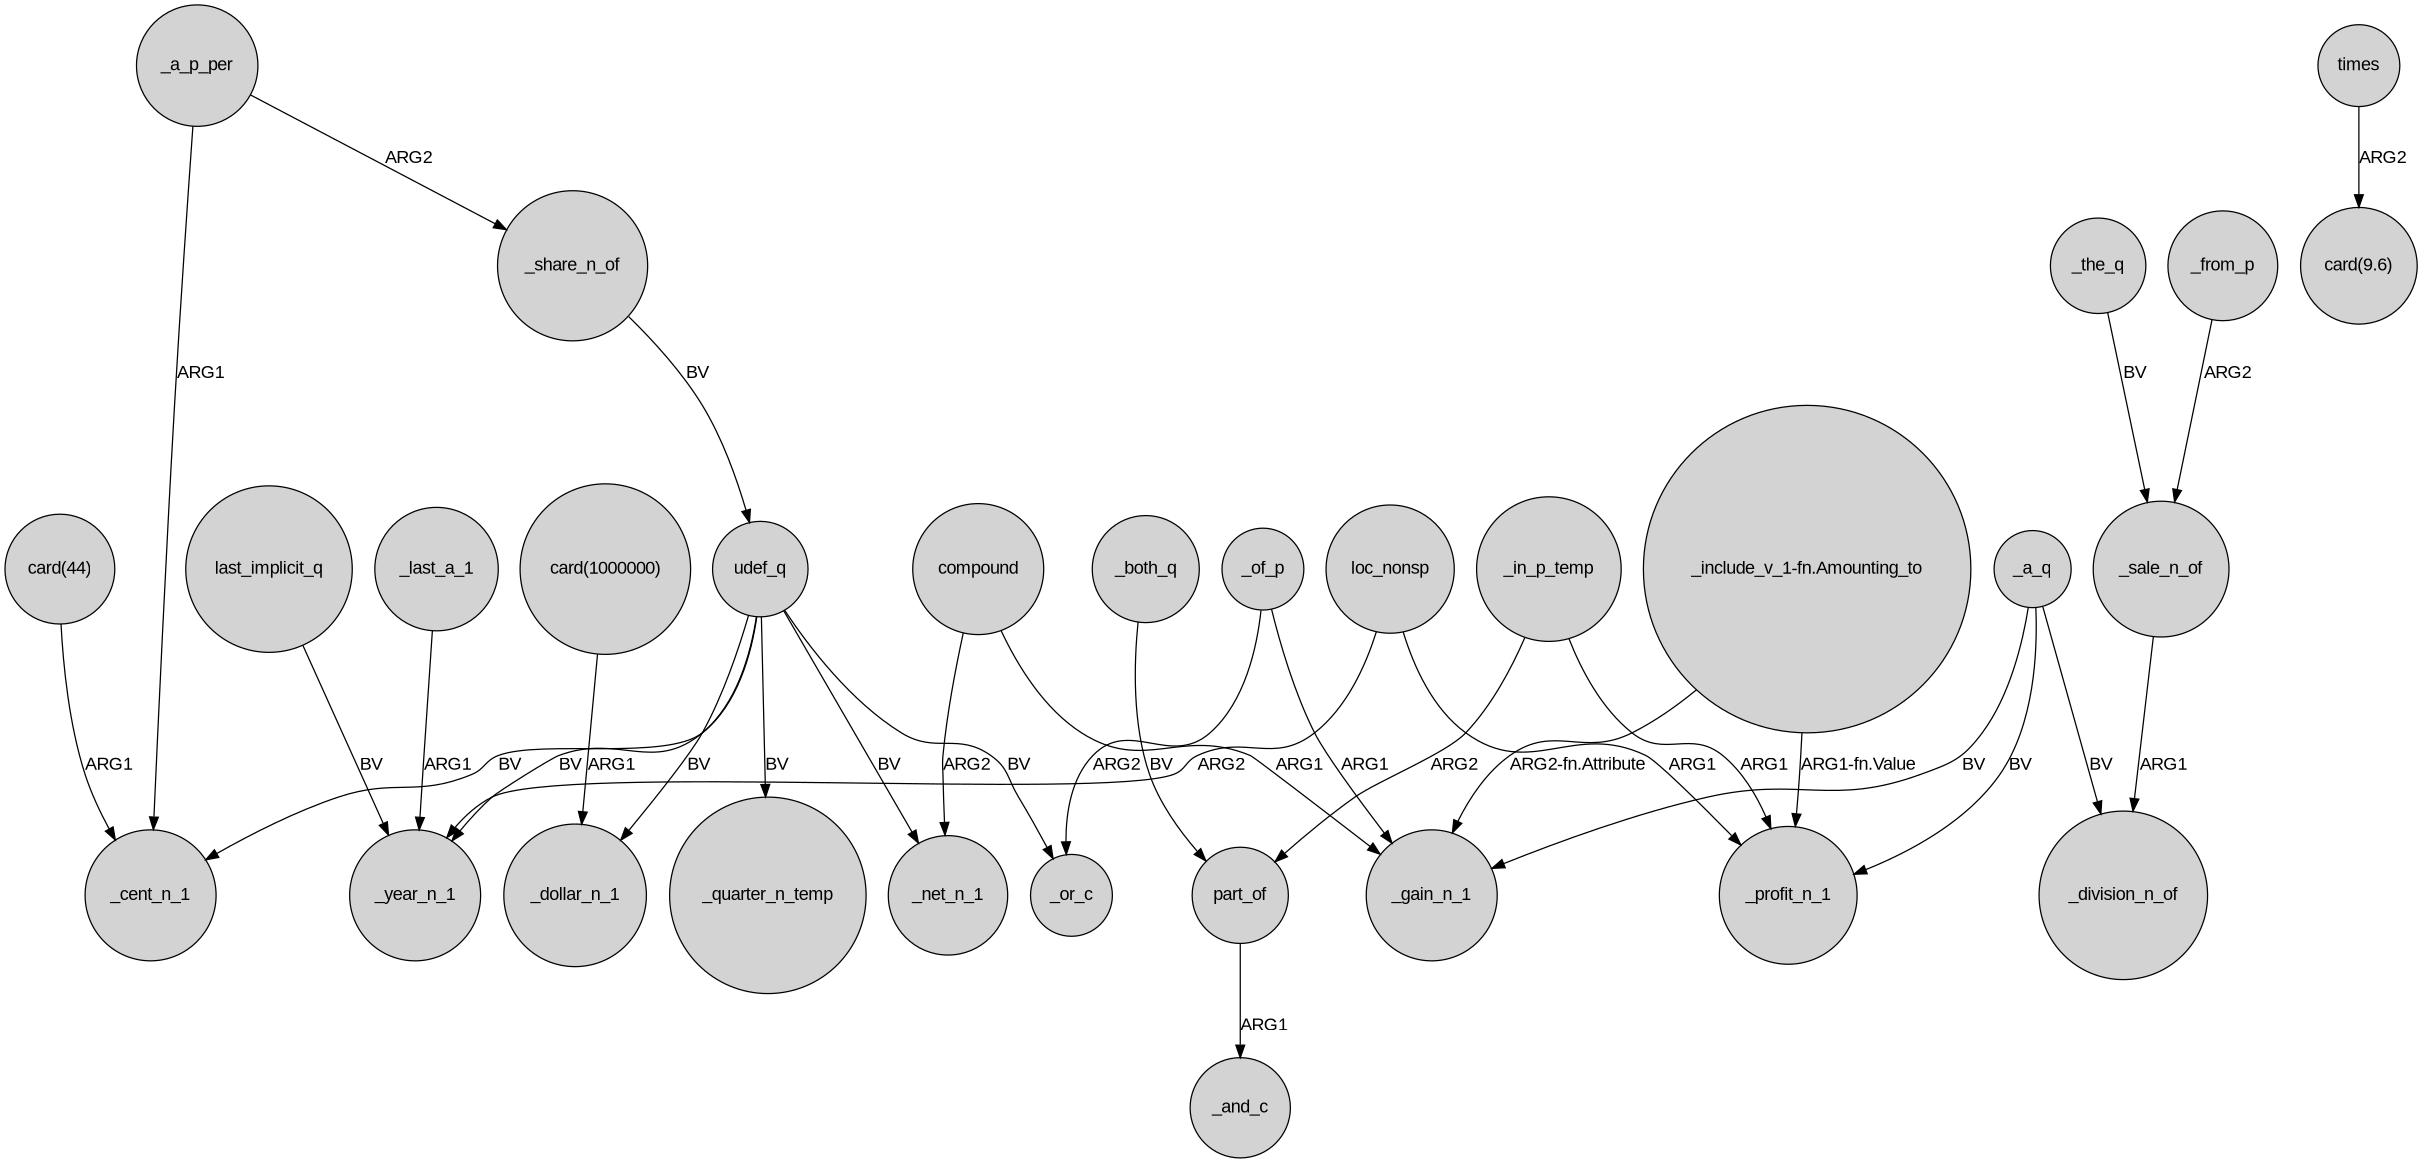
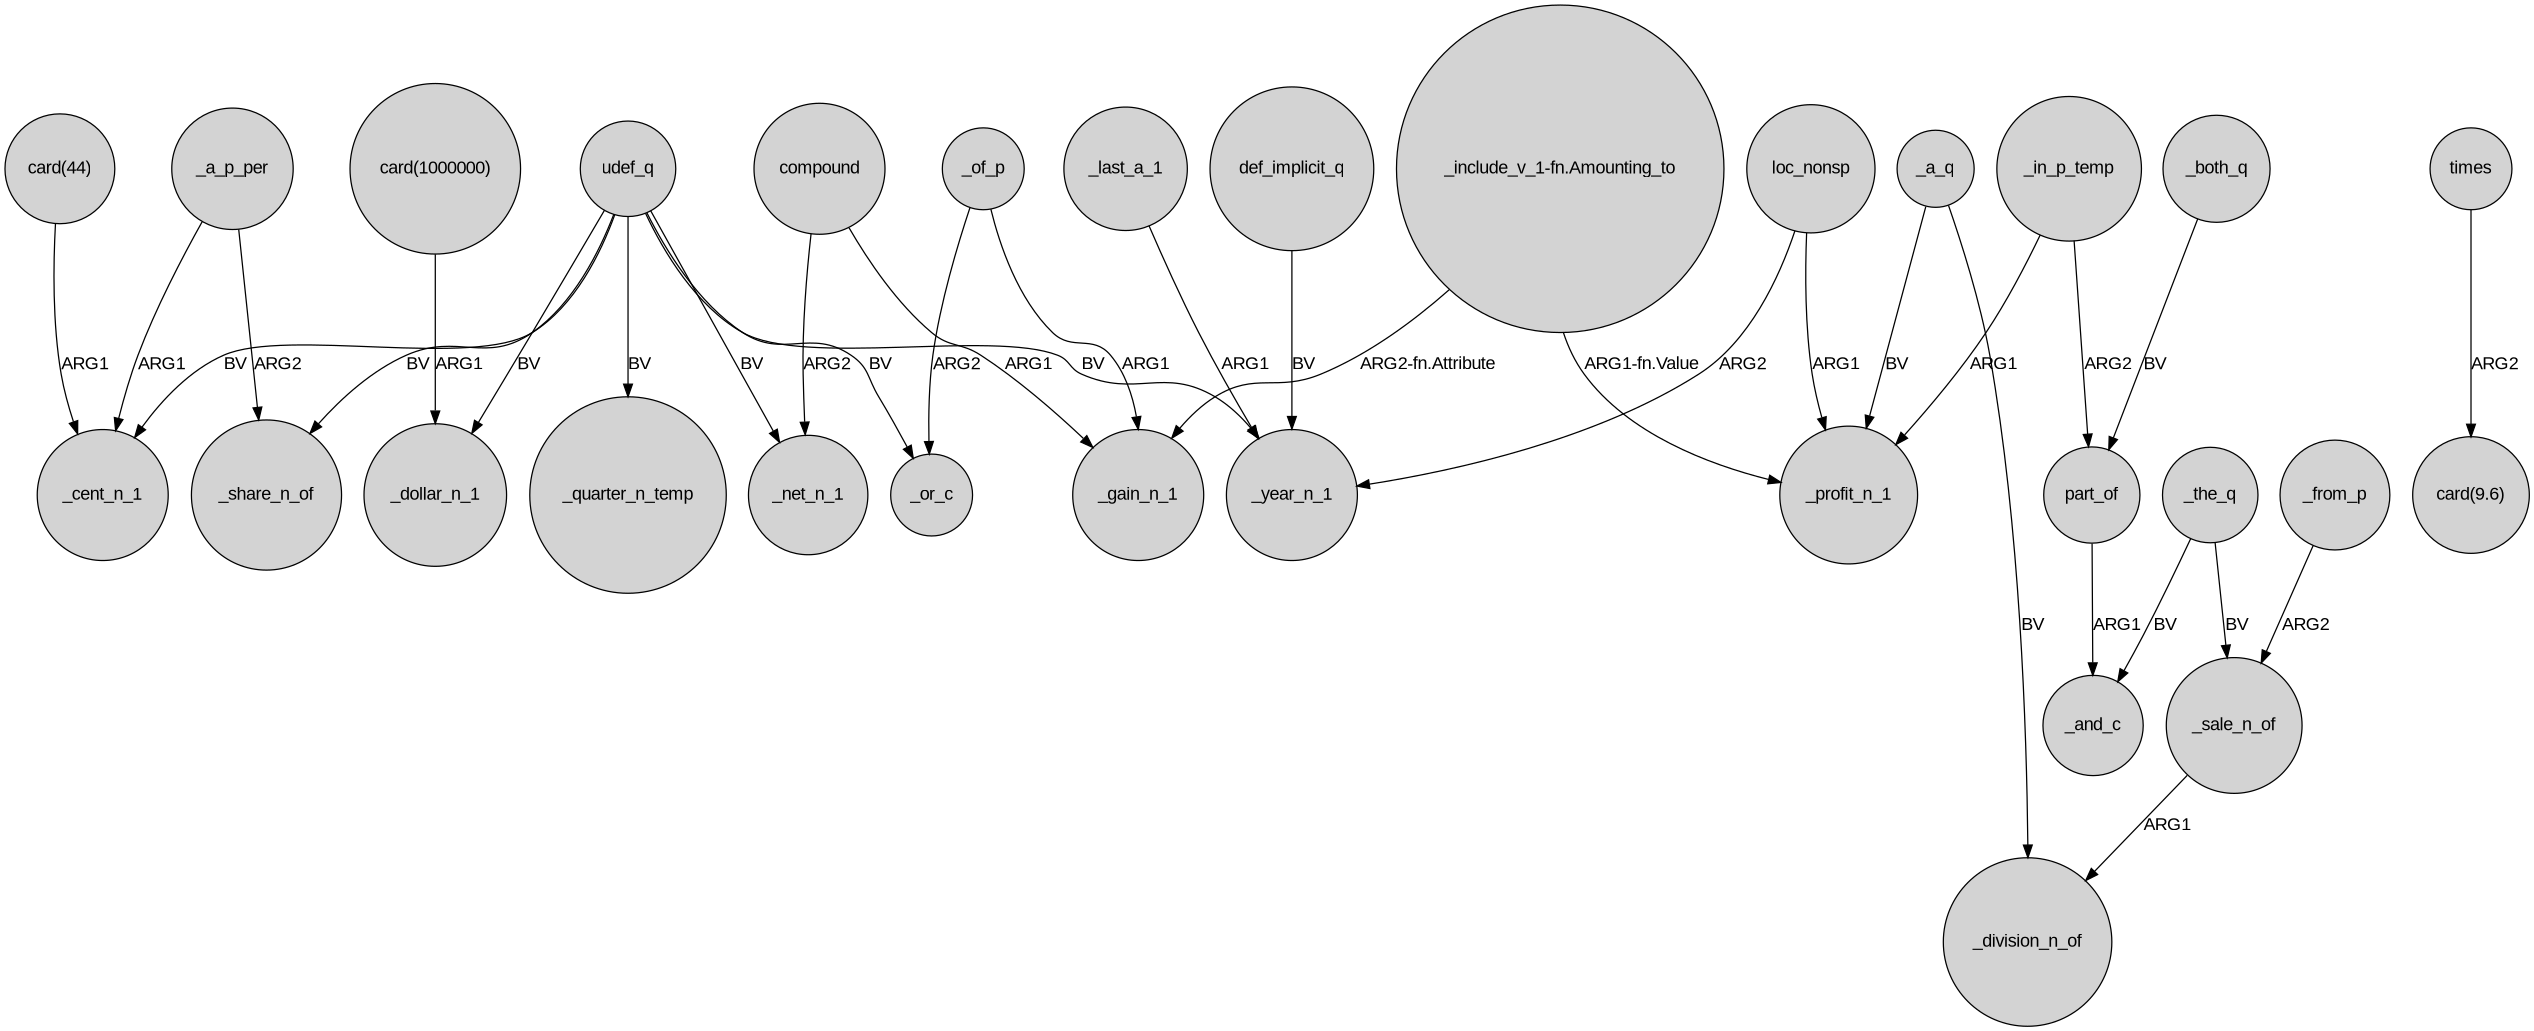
(702, 405) -> (401, 358)
(269, 569) -> (1292, 169)
none -> (2159, 605)
(1813, 790) -> none
